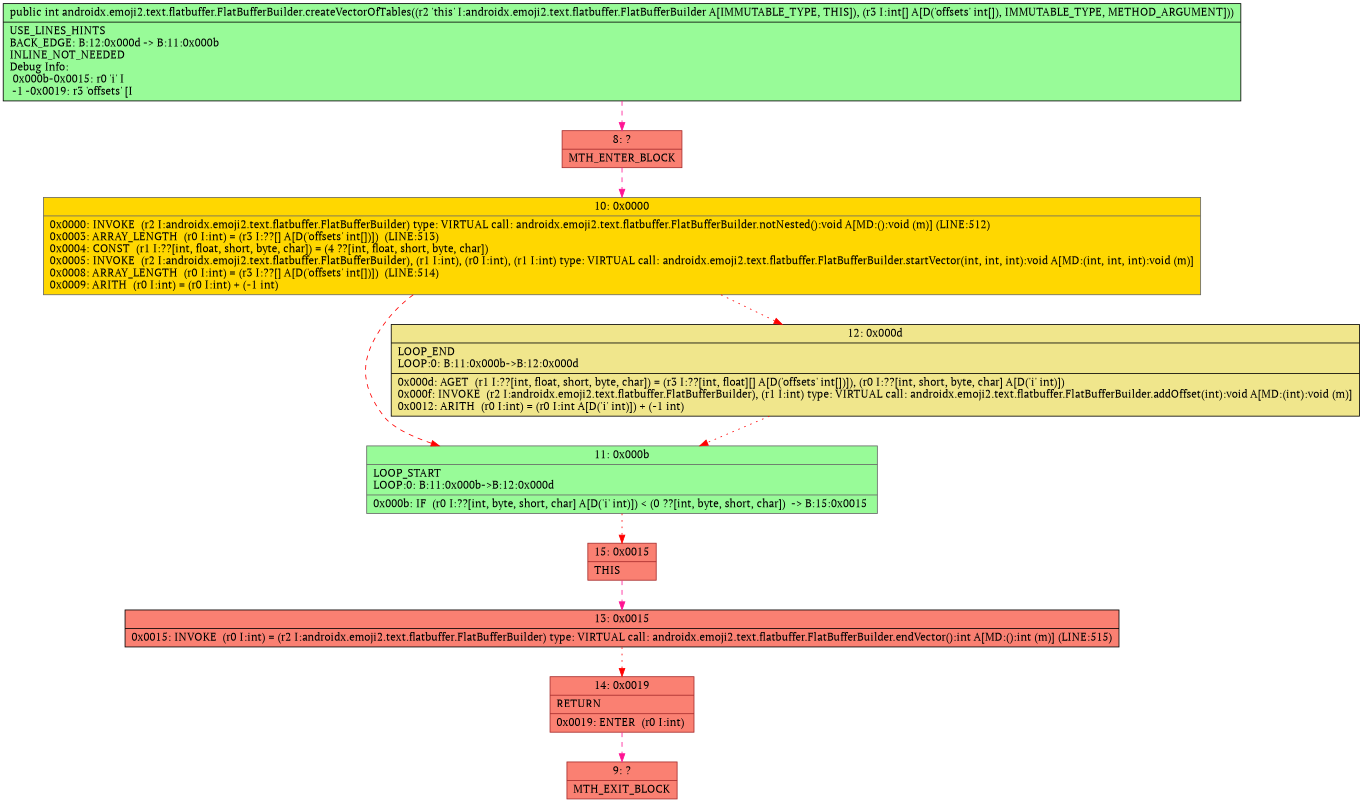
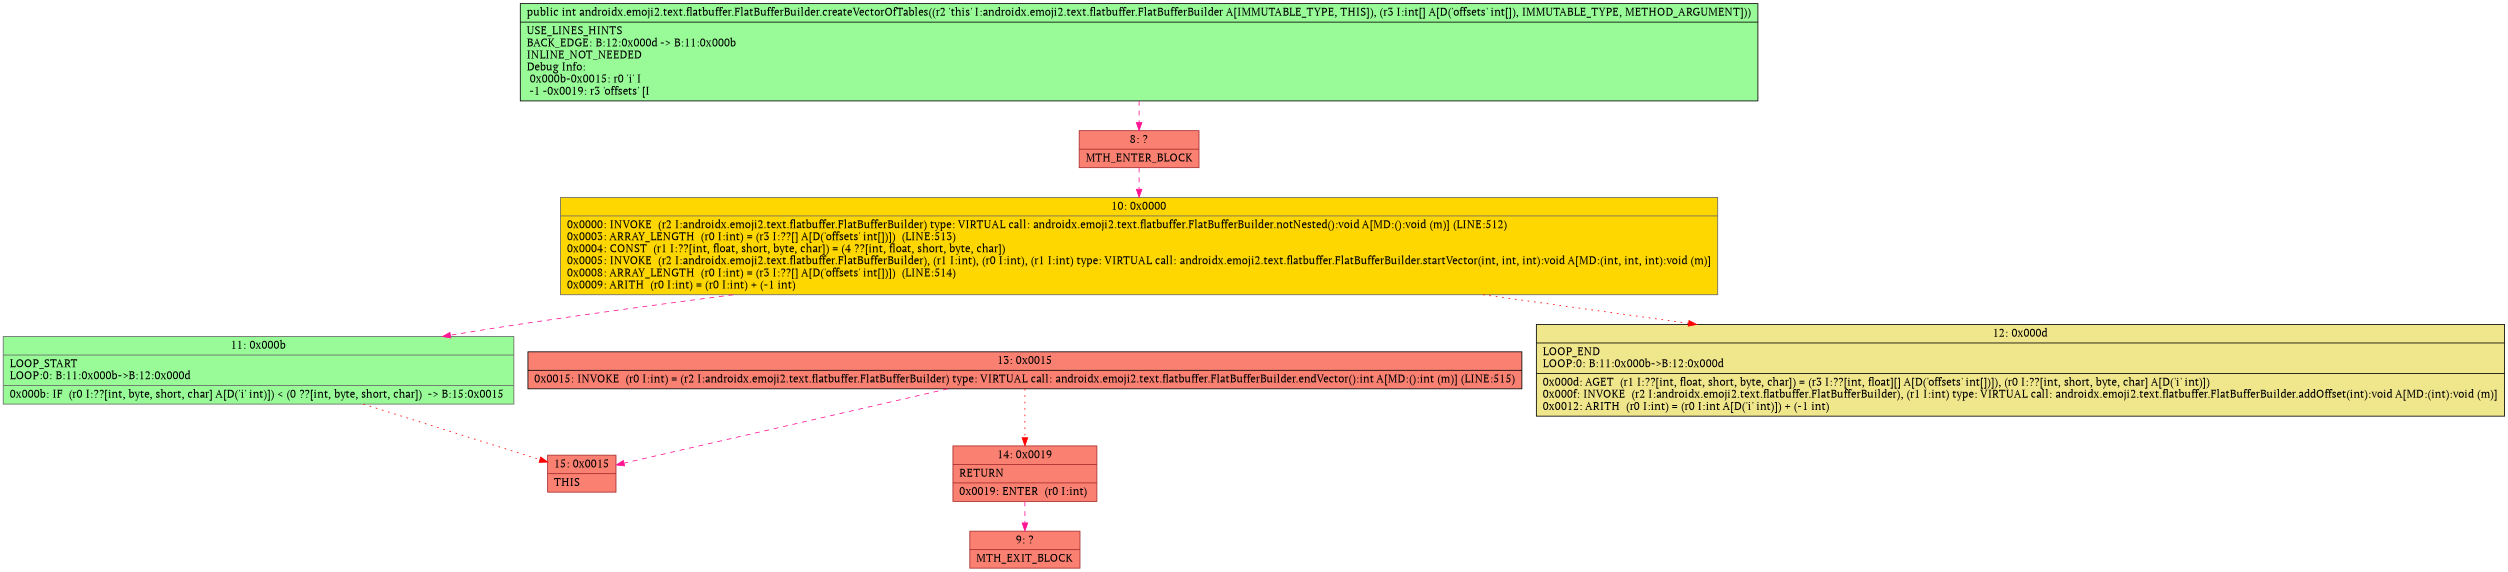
(366, 377) -> (592, 314)
(738, 429) -> none
(622, 591) -> (786, 426)
